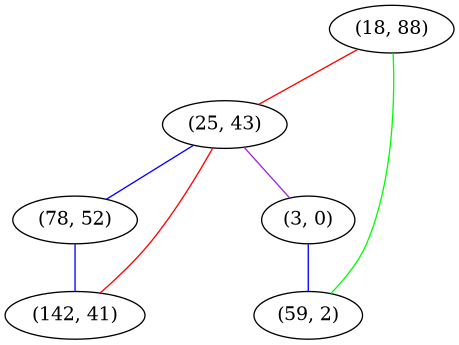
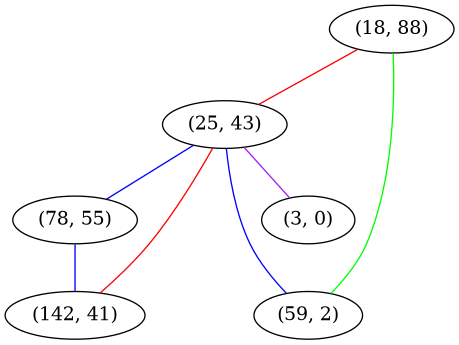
(75, 220) -> (75, 220)
(308, 268) -> (243, 227)
